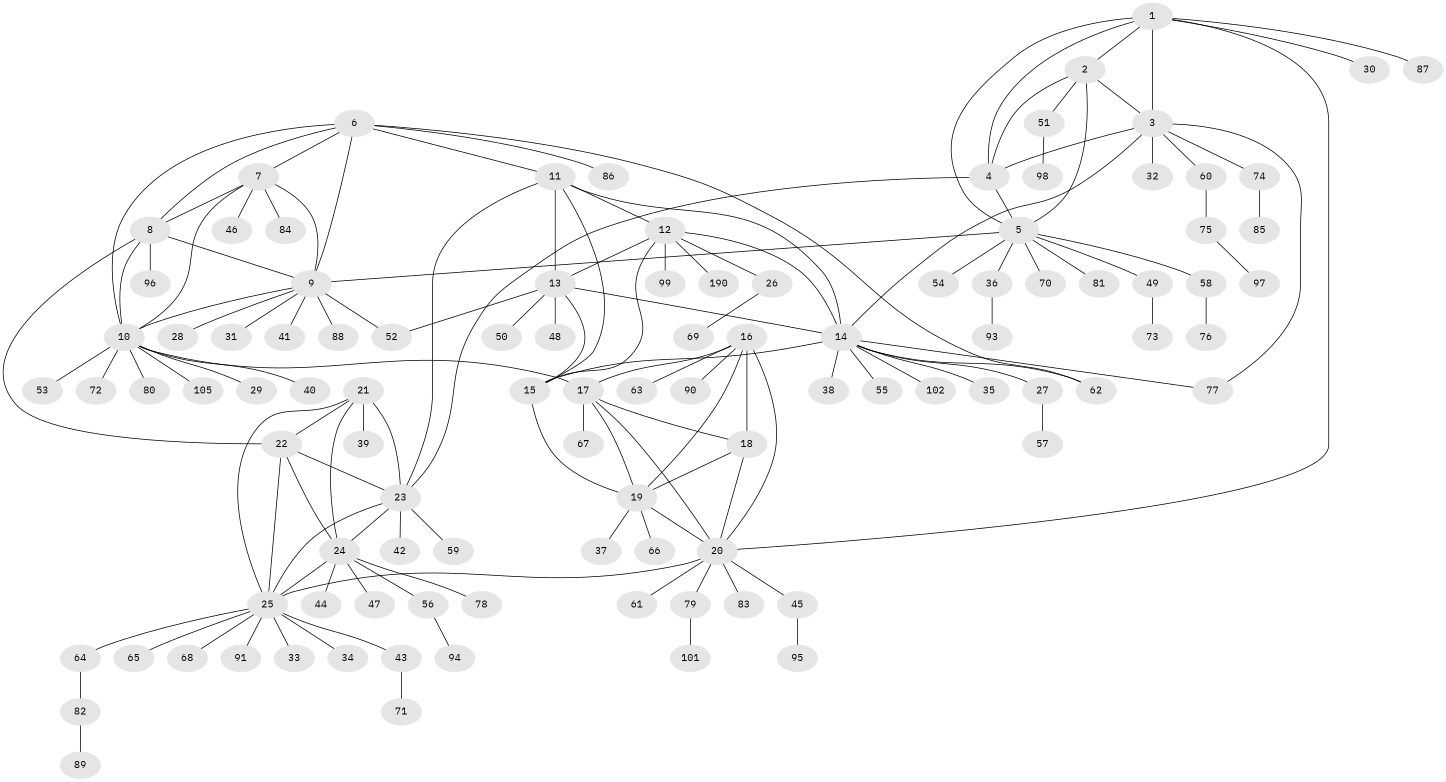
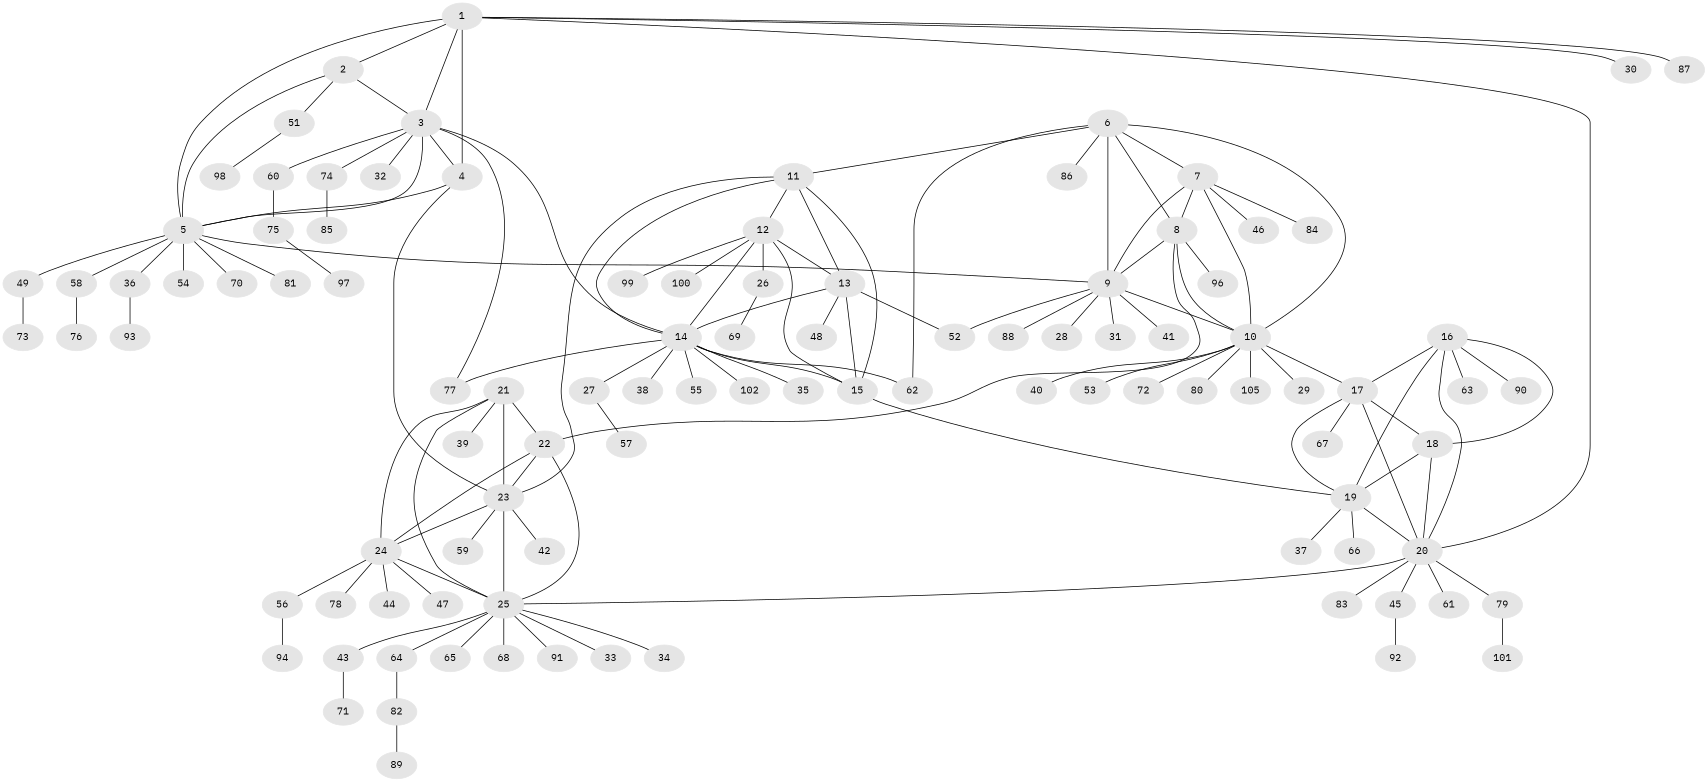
(1018, 110) -> none
none -> (335, 210)
(719, 284) -> (681, 284)
(502, 337) -> none
(797, 658) -> (1395, 658)
